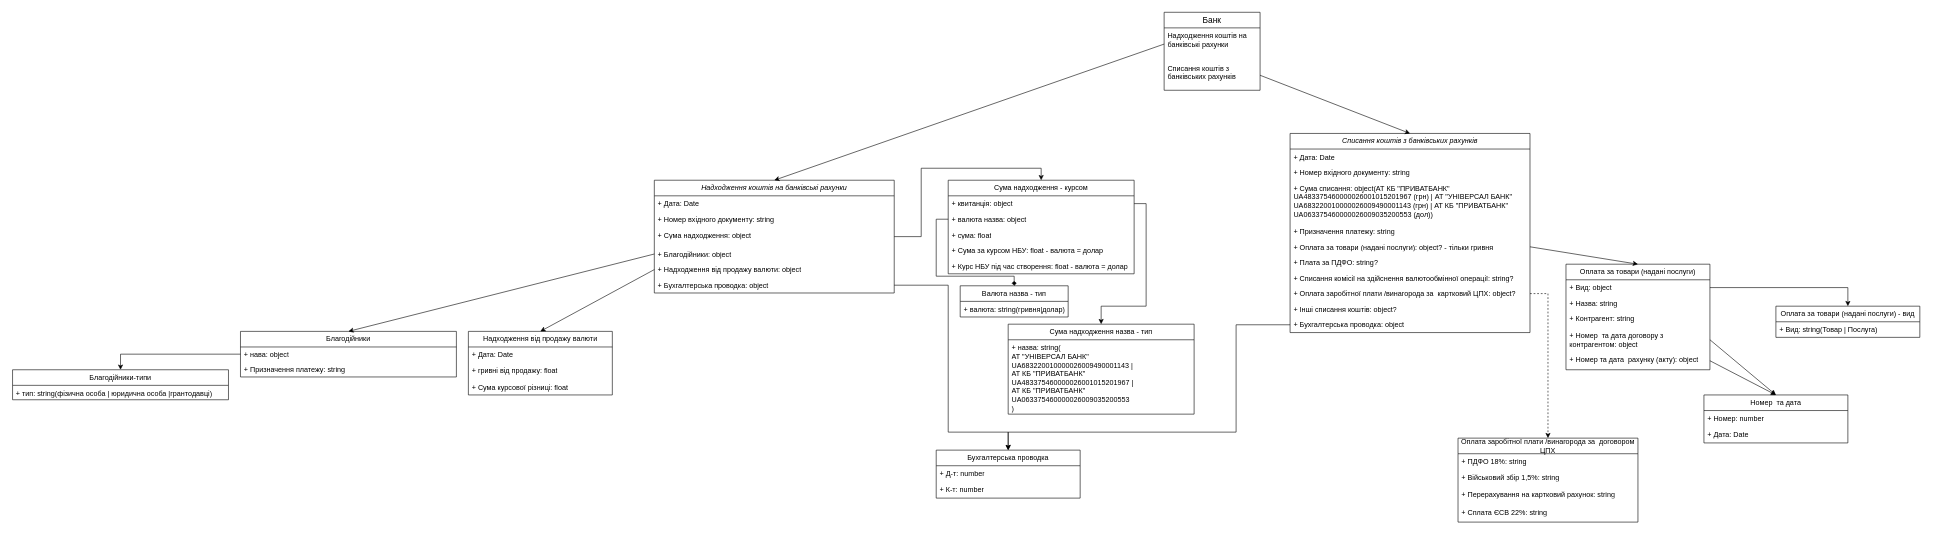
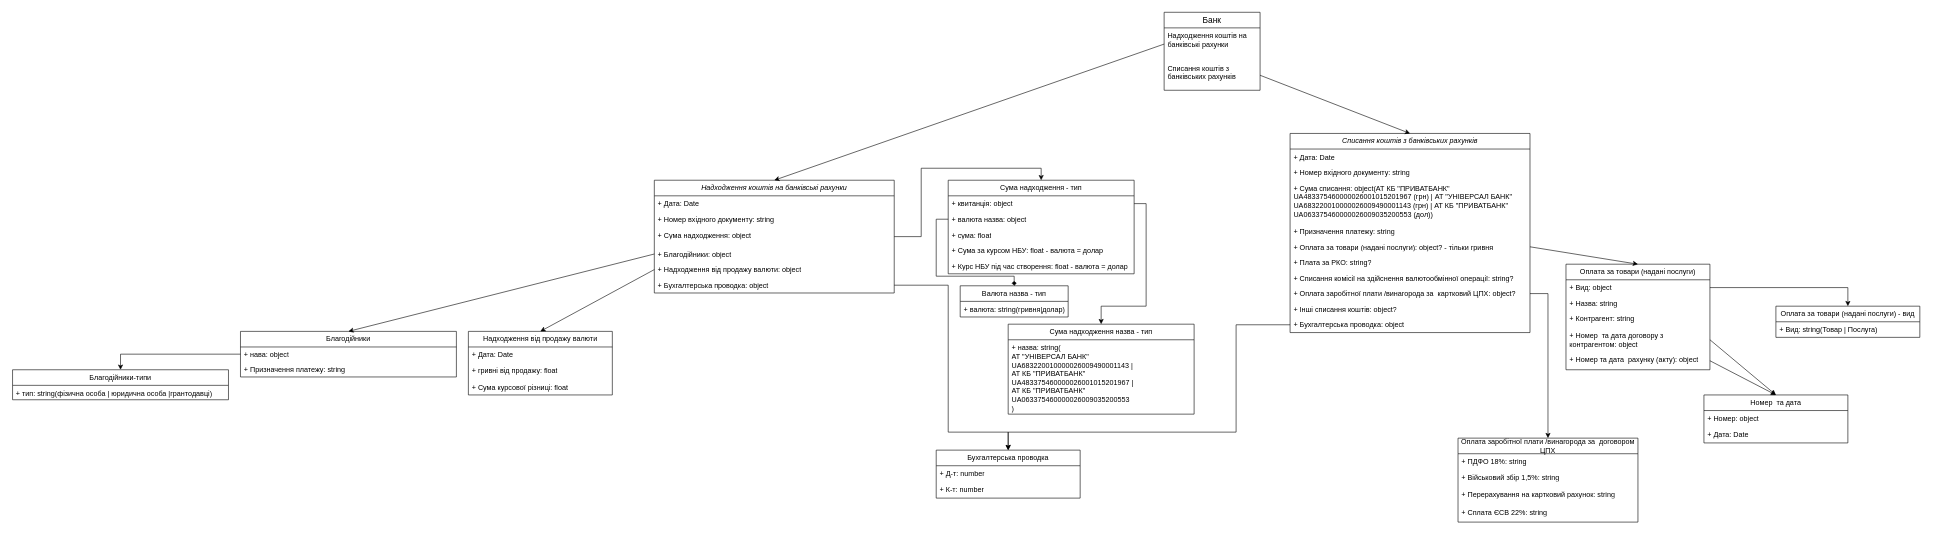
(1041, 188) -> (1041, 188)
(1337, 263) -> (1335, 263)
(1548, 353) -> (1548, 353)
(1735, 419) -> (1735, 419)
